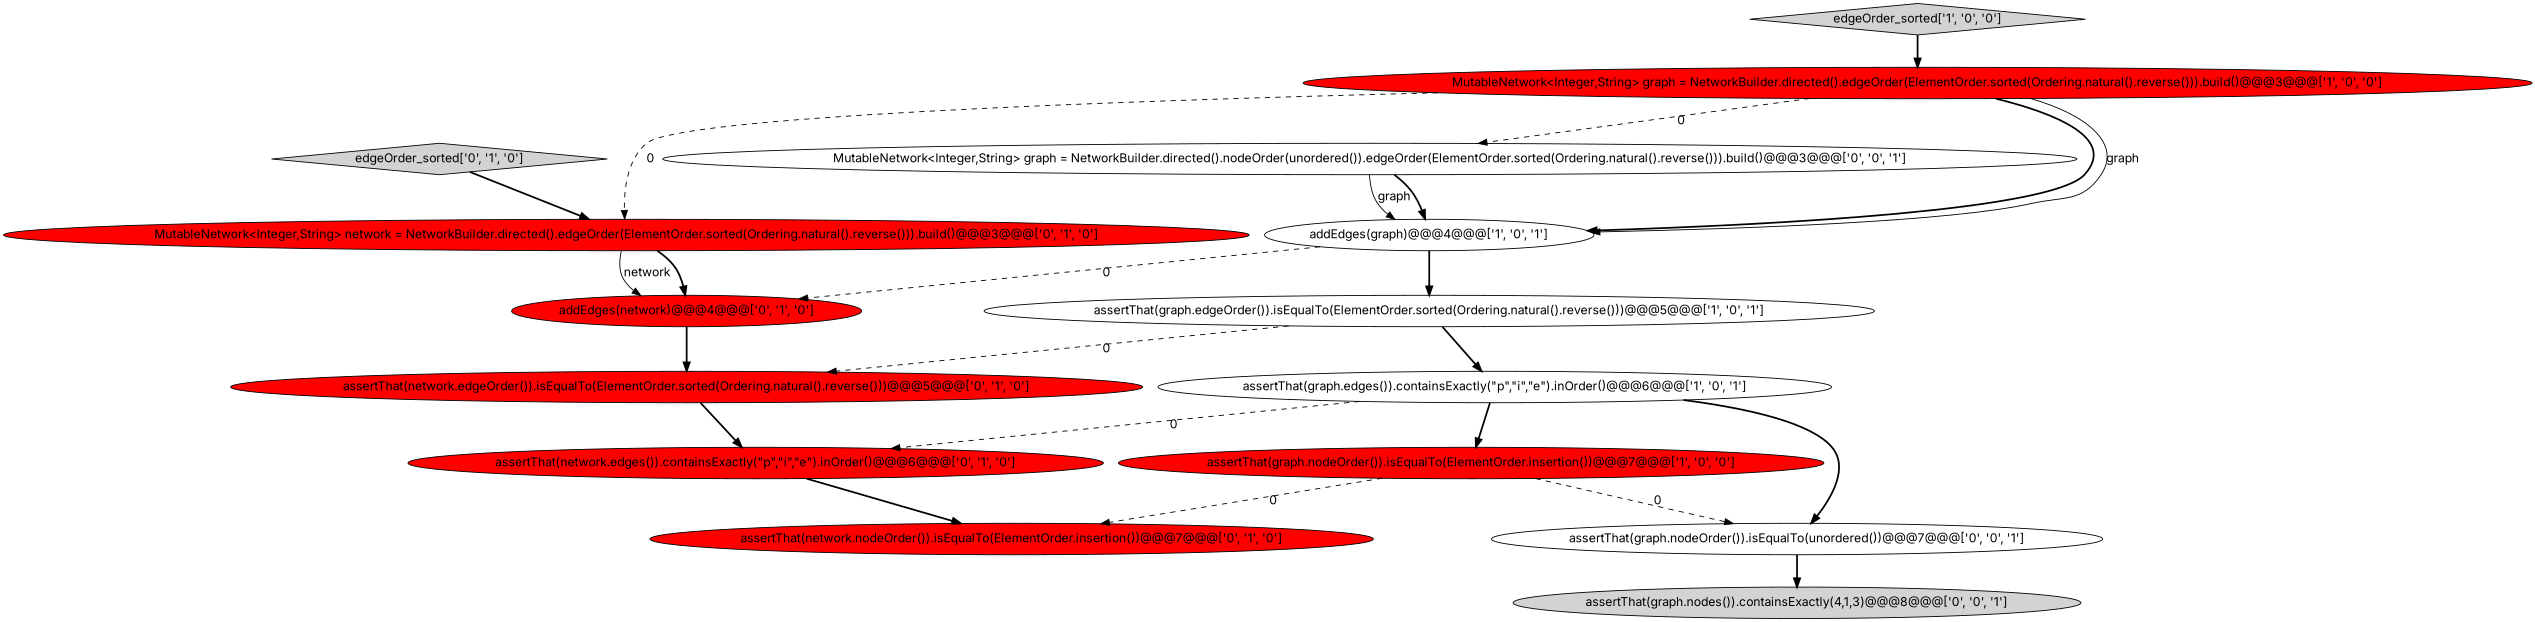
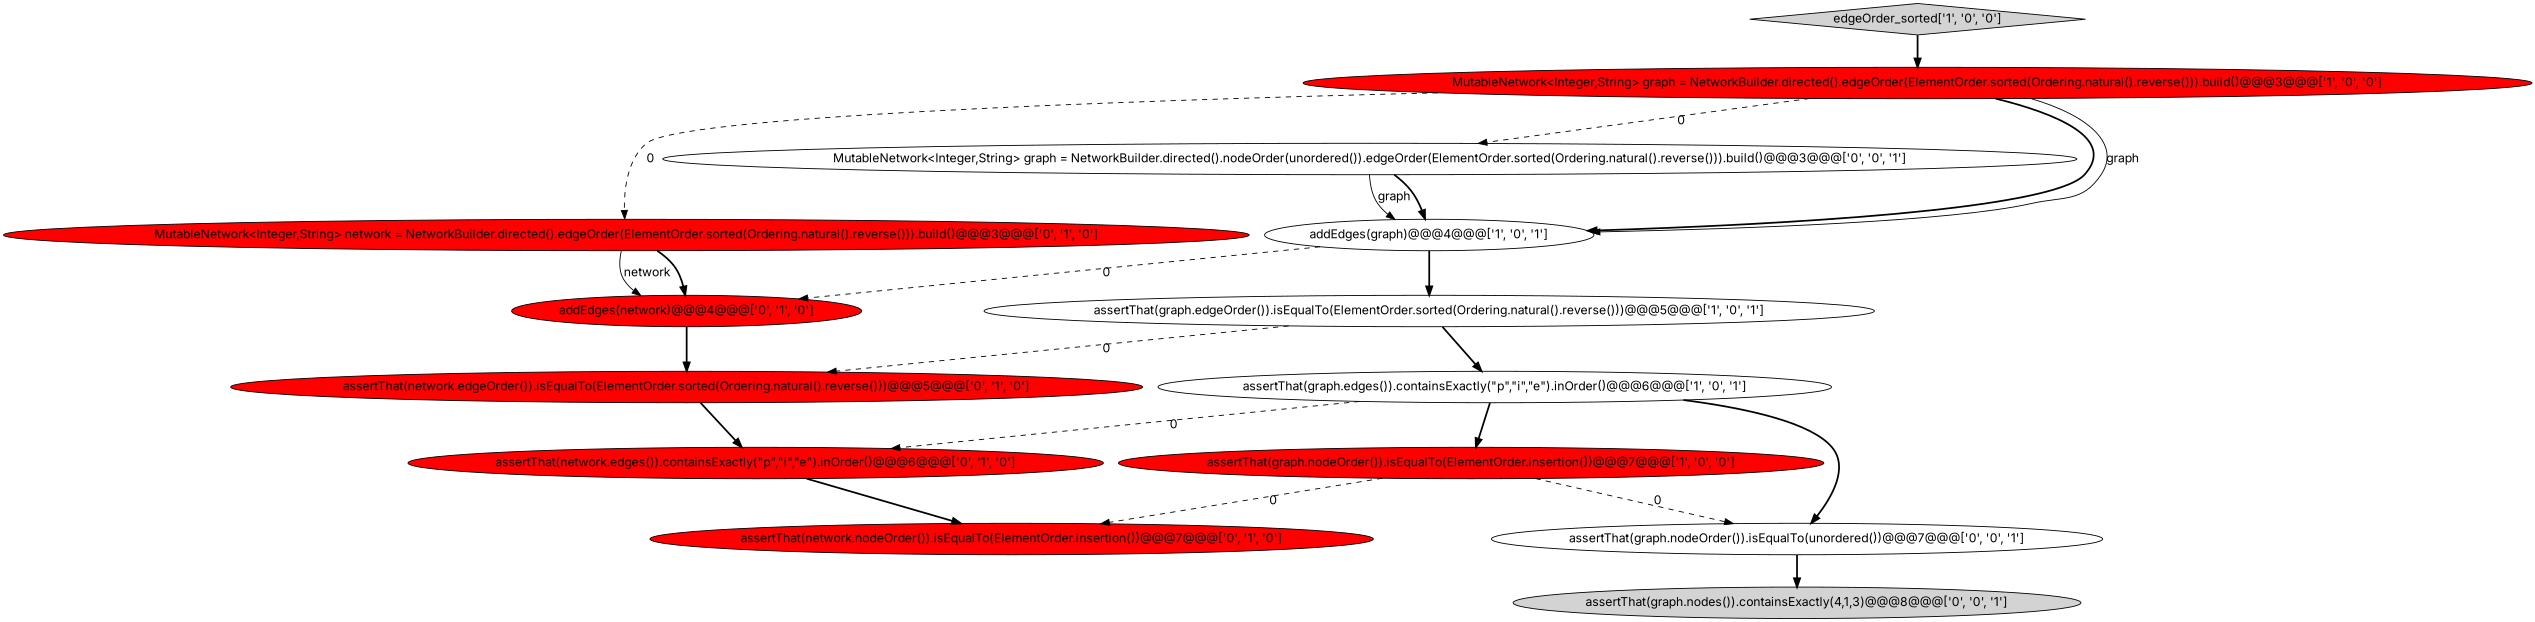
(439, 159) -> none
